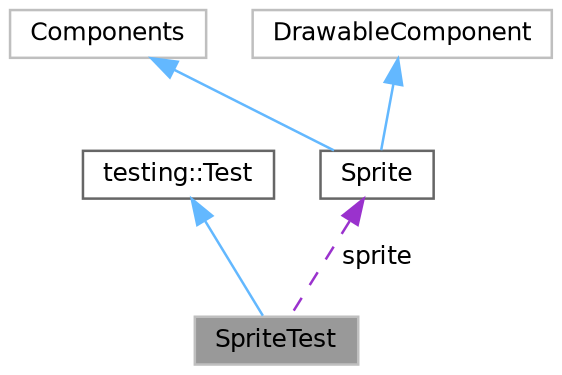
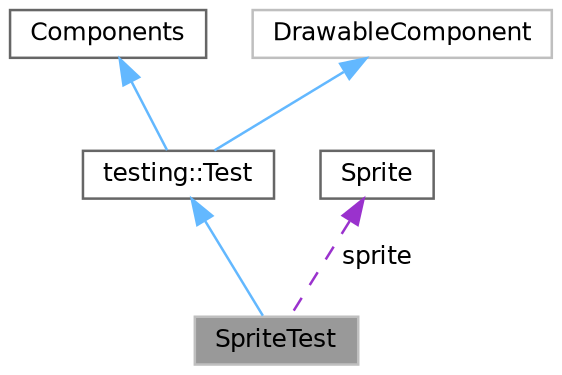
(108, 34) -> (108, 34)
(254, 110) -> (149, 116)
(387, 117) -> (279, 111)
